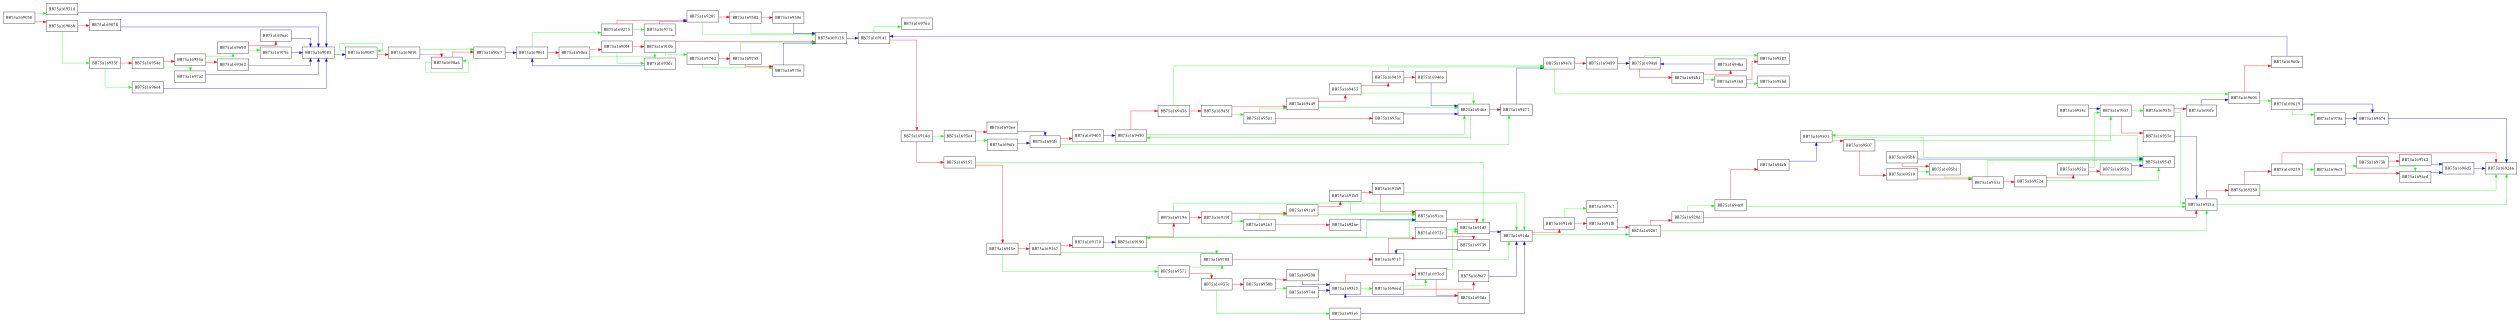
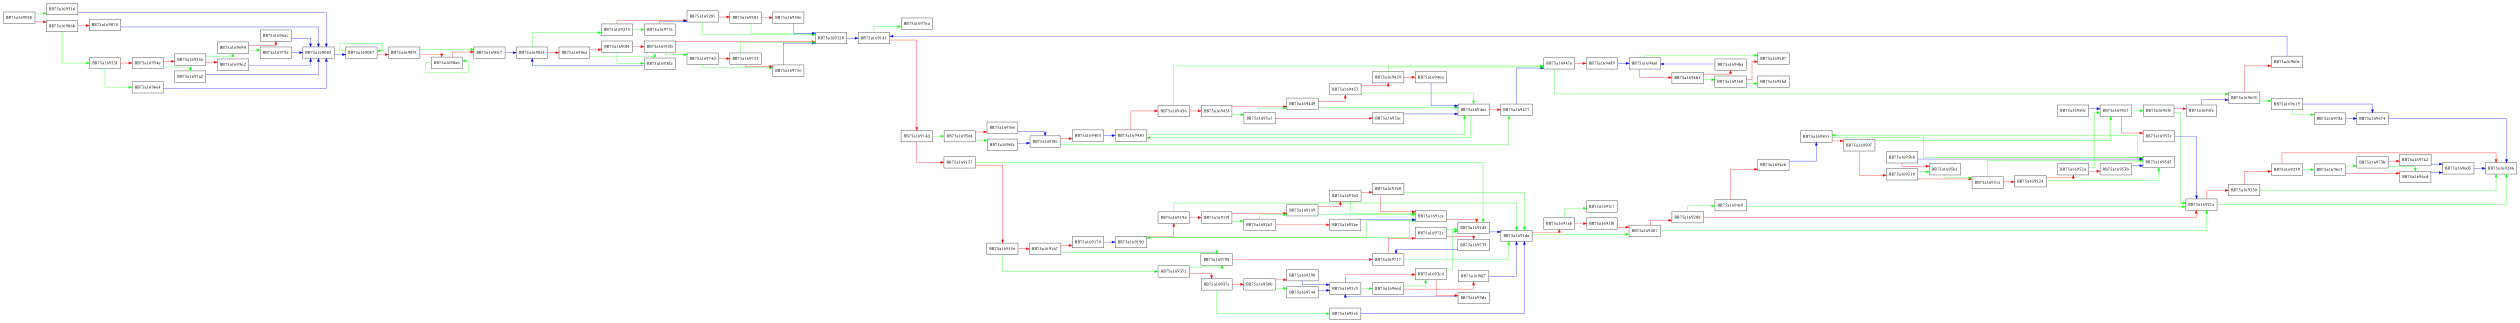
(2073, 111) -> (2073, 111)
